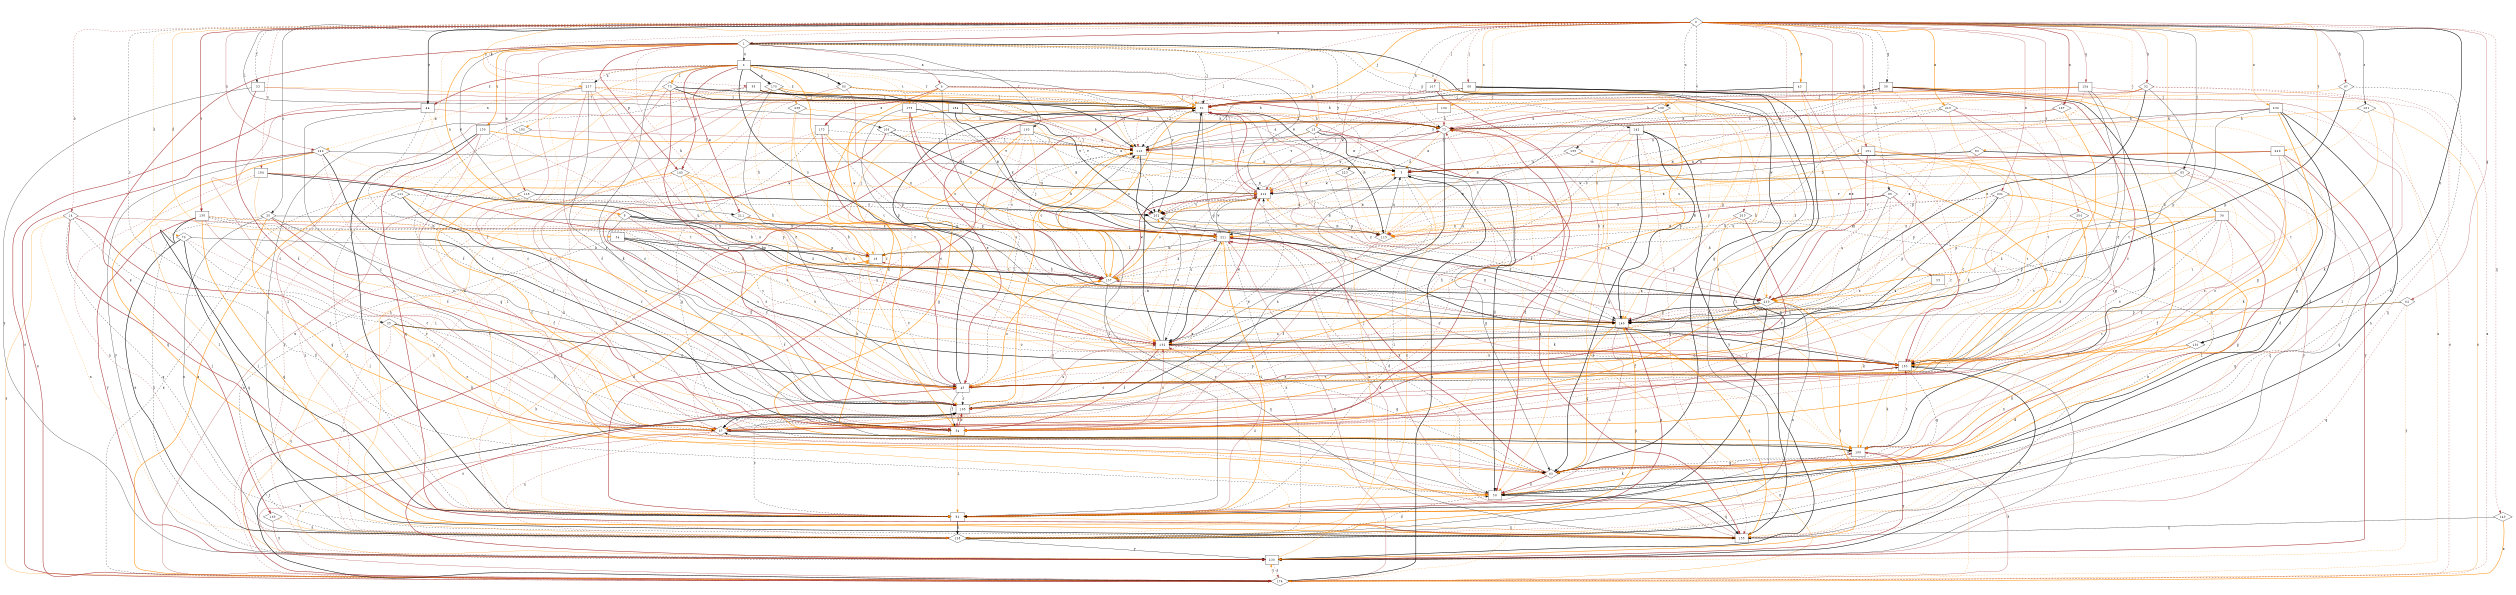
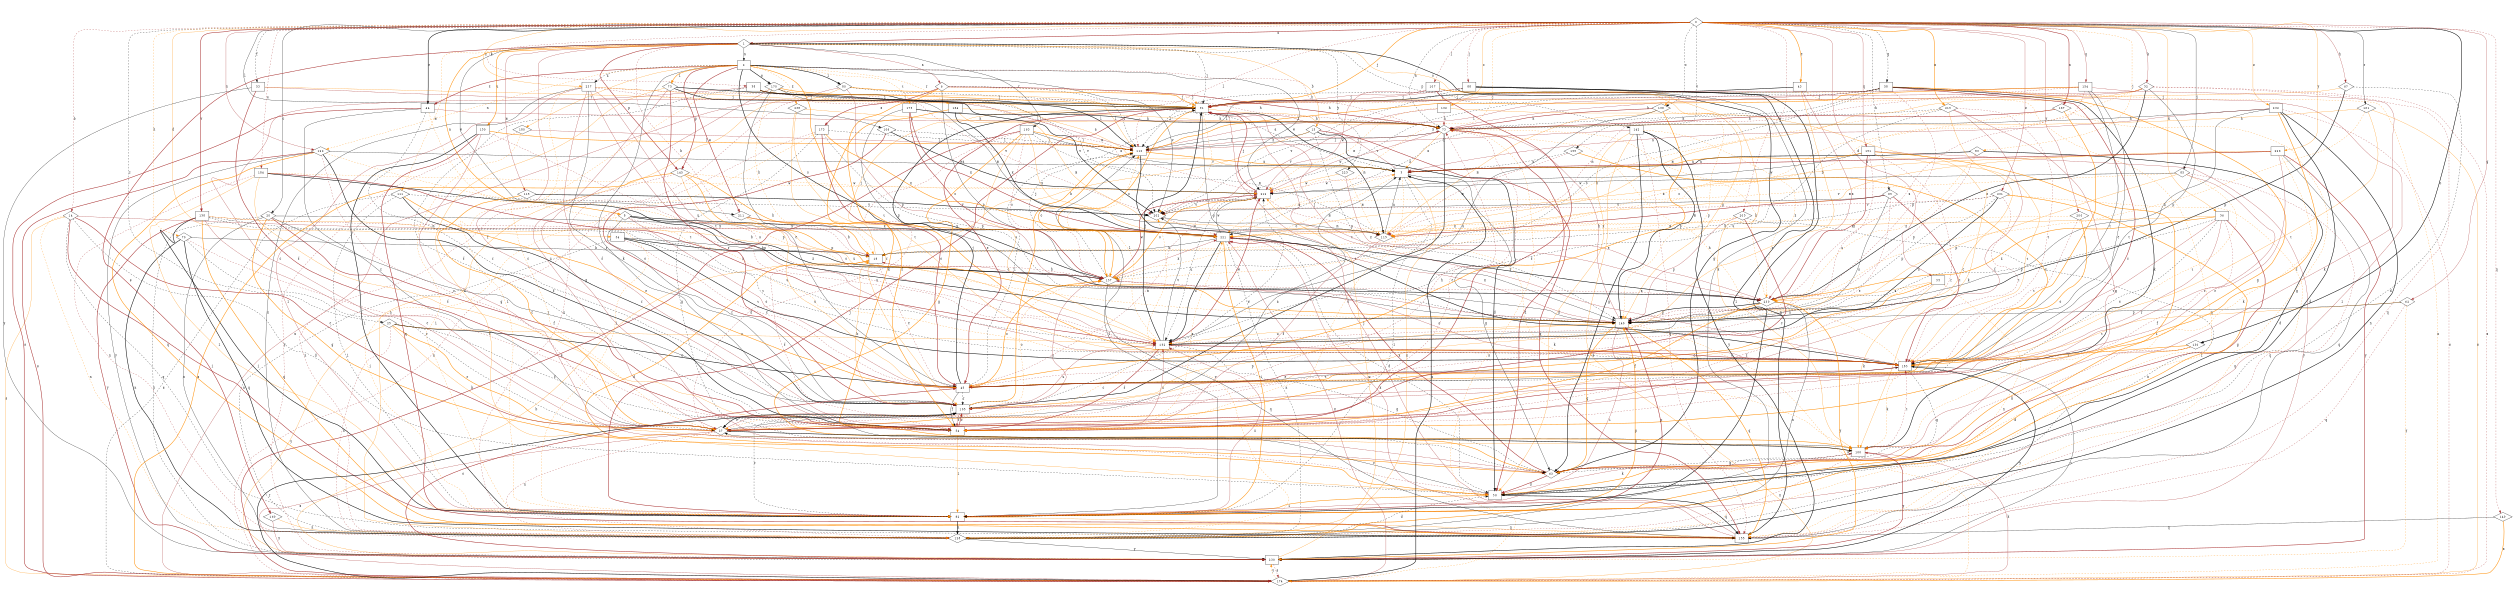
(1084, 143) -> (1084, 143)
